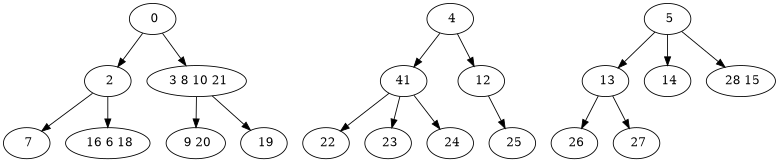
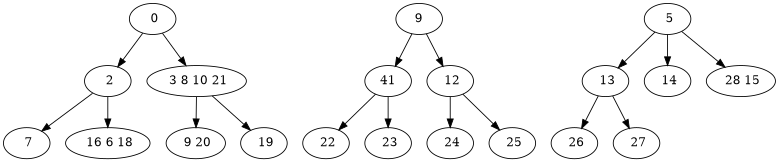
(450, 19) -> (419, 19)
(424, 109) -> (450, 108)
